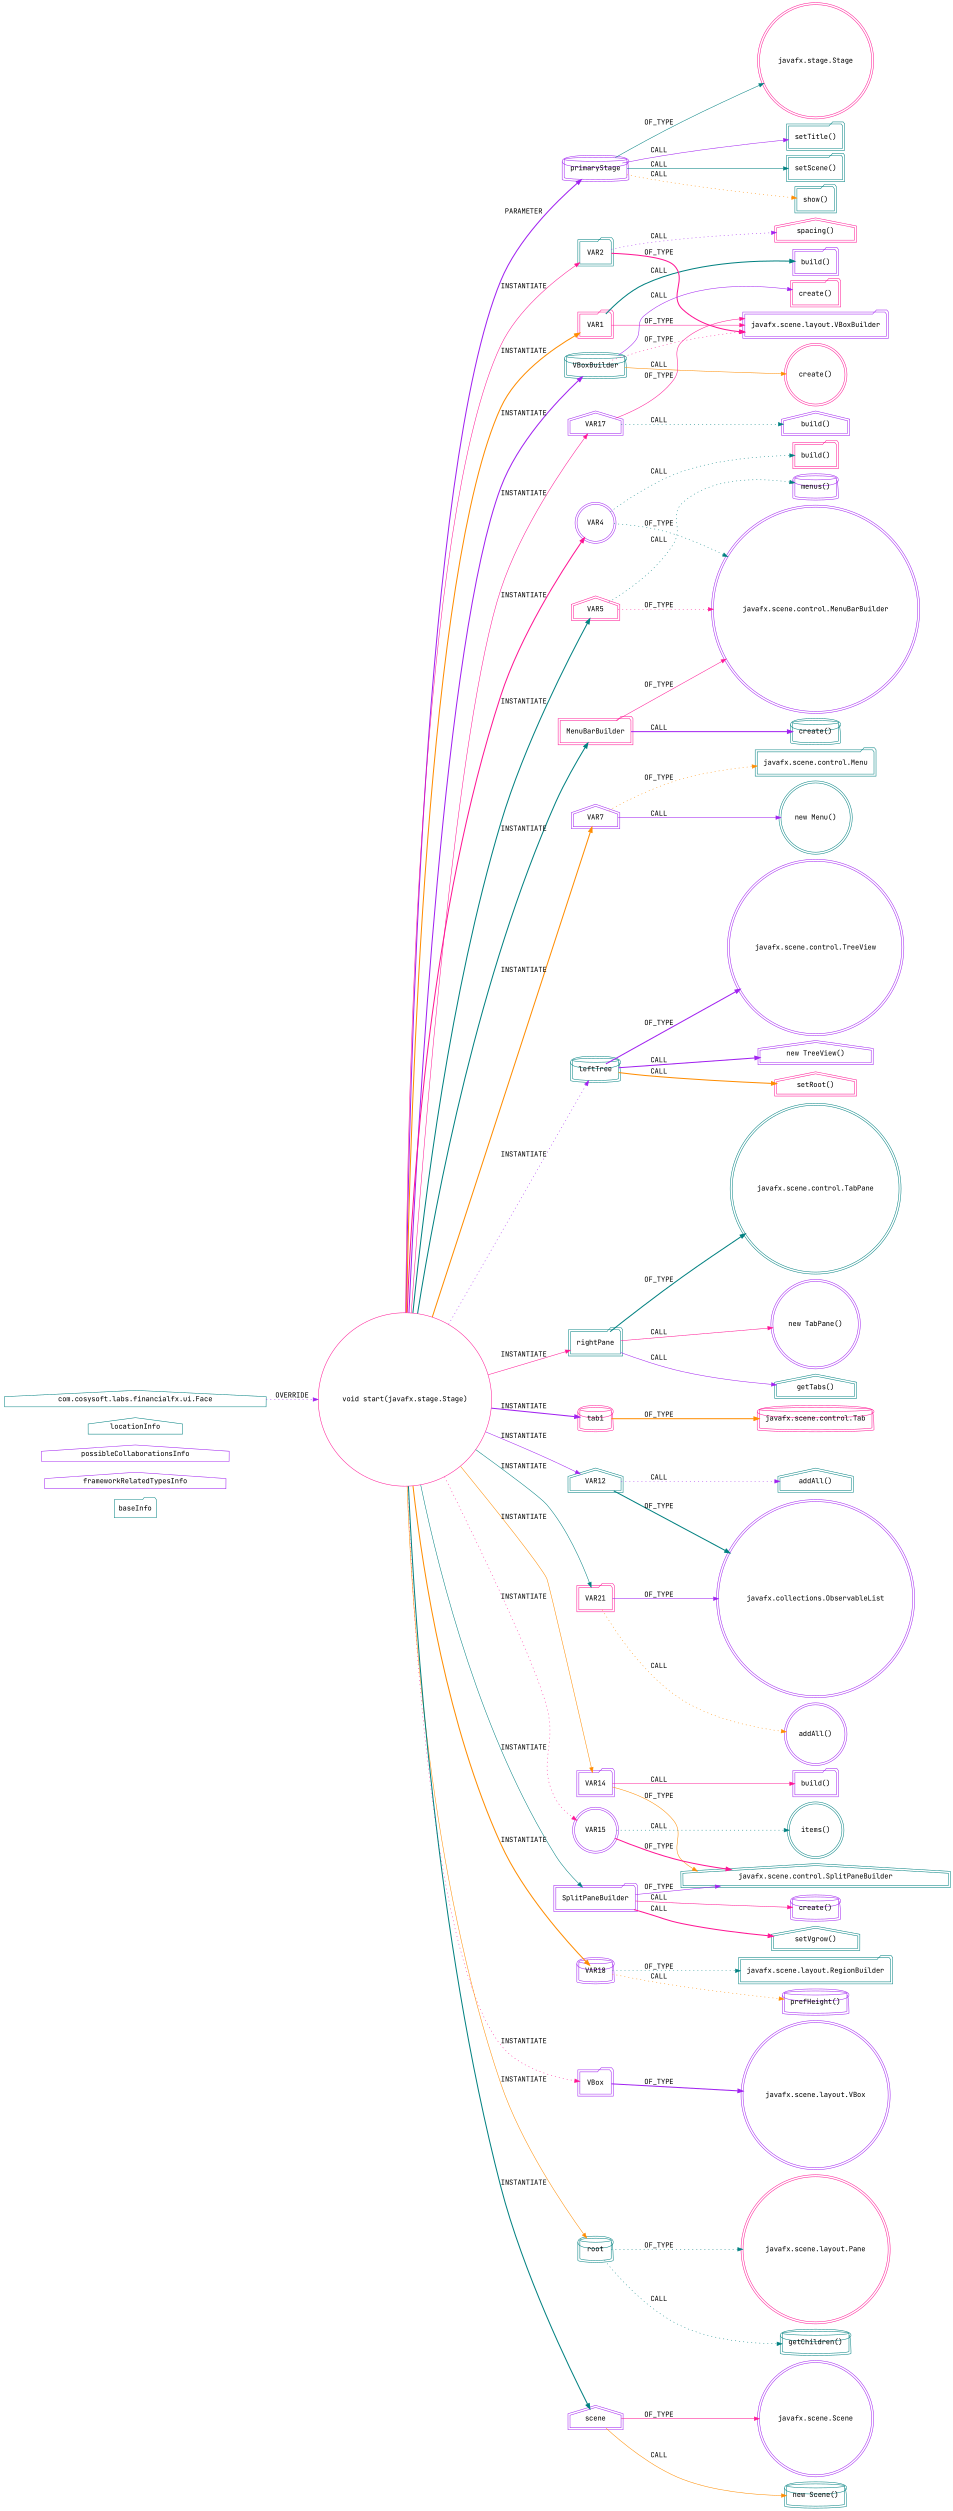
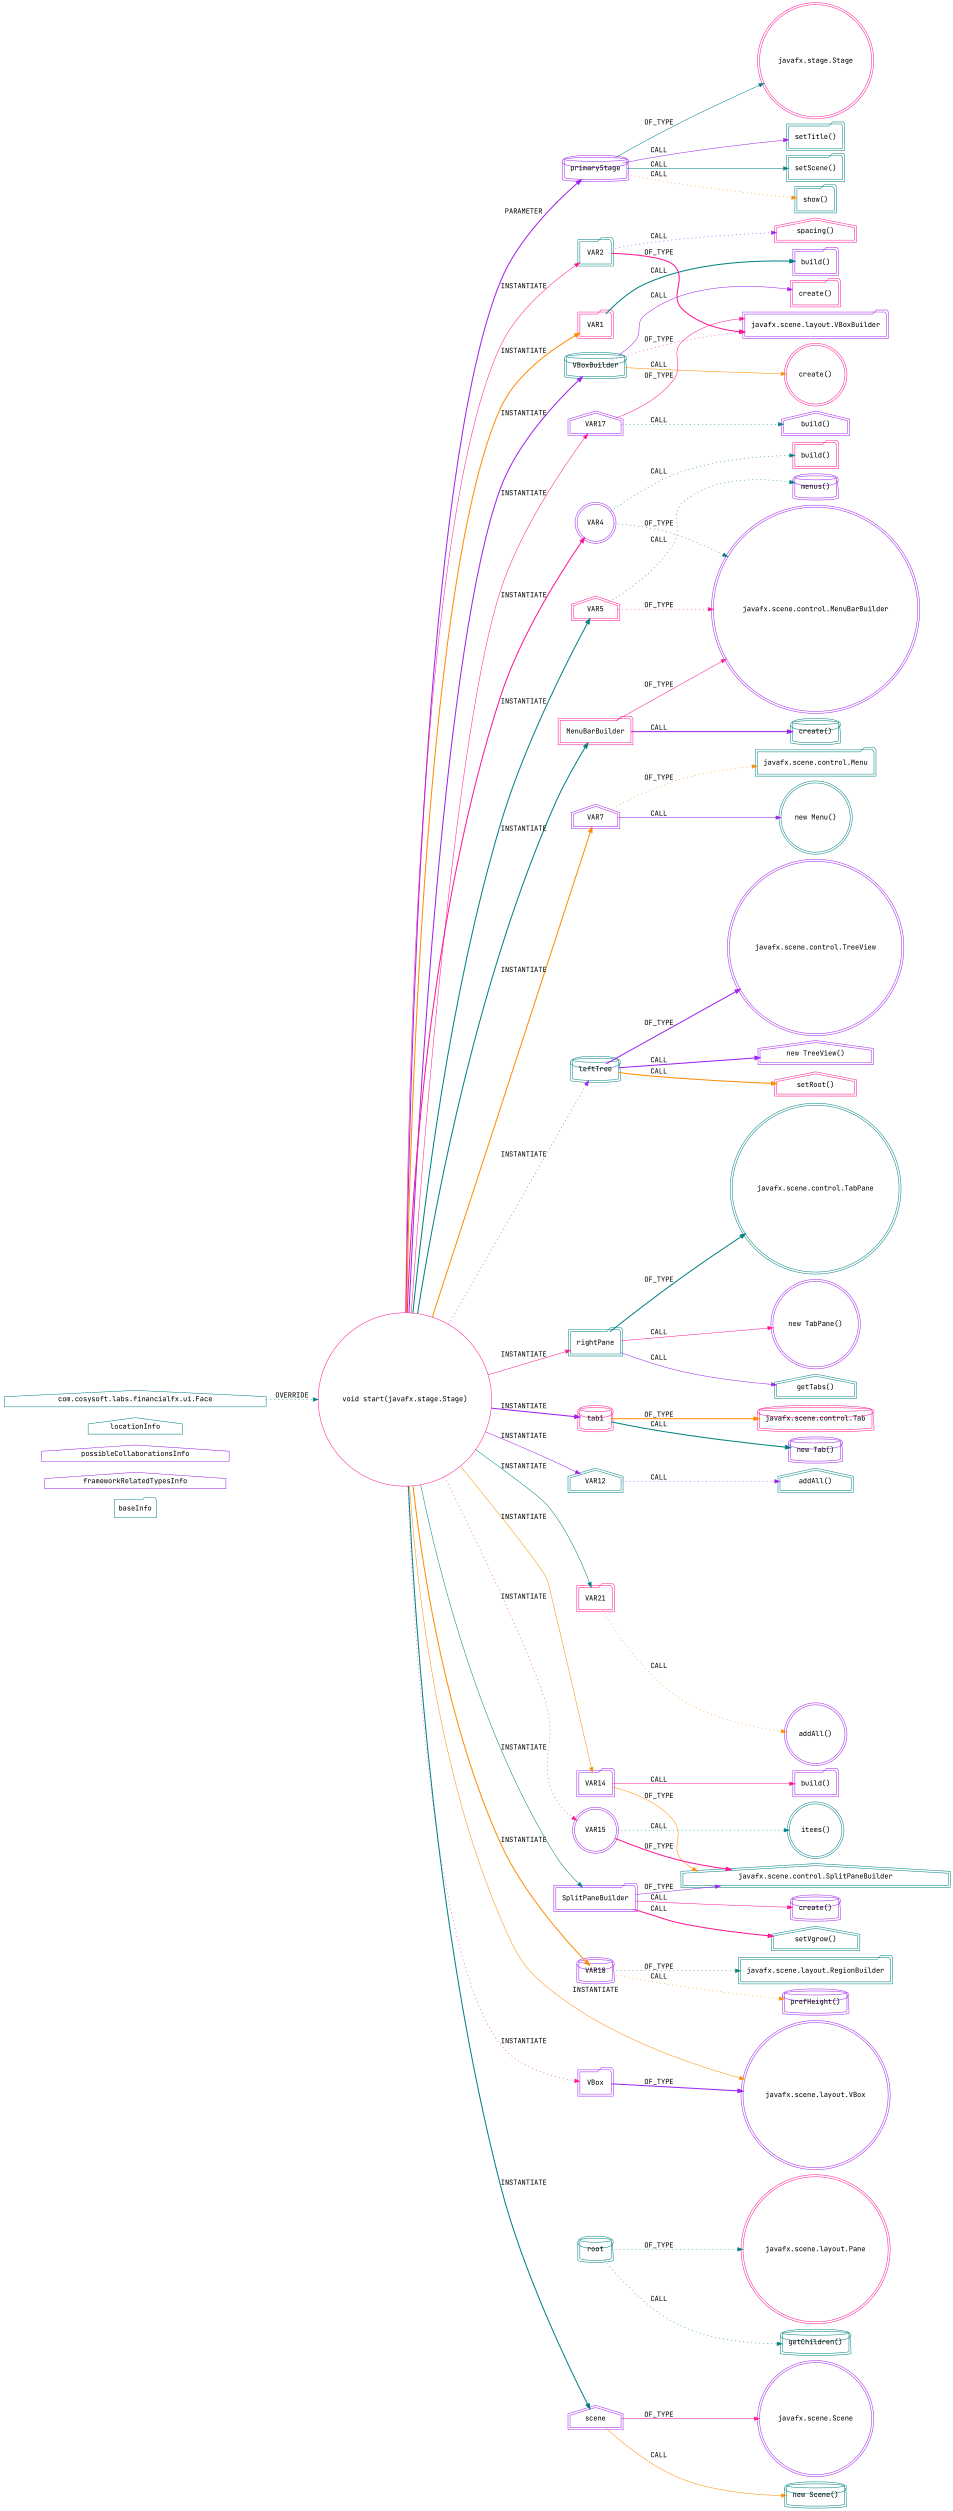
(675, 325) -> none
(290, 1399) -> (290, 1399)
none -> (816, 1450)
(816, 1599) -> none
(448, 1873) -> (475, 1850)
